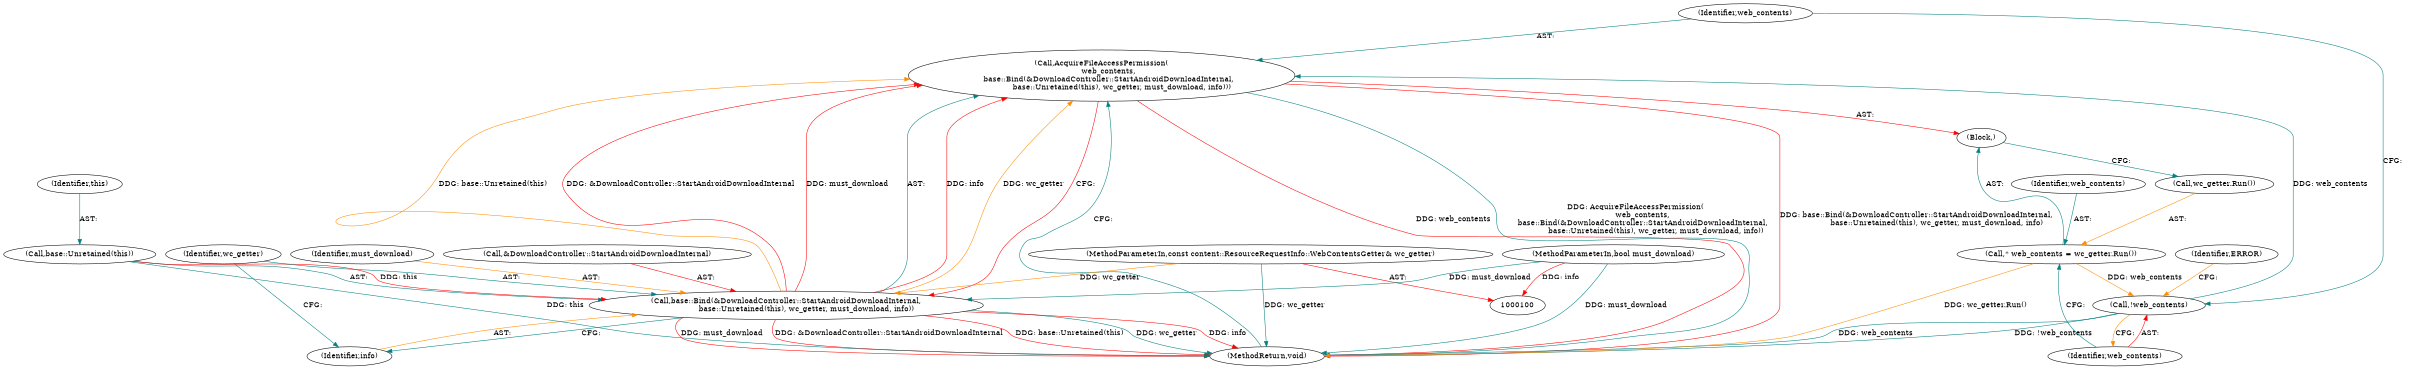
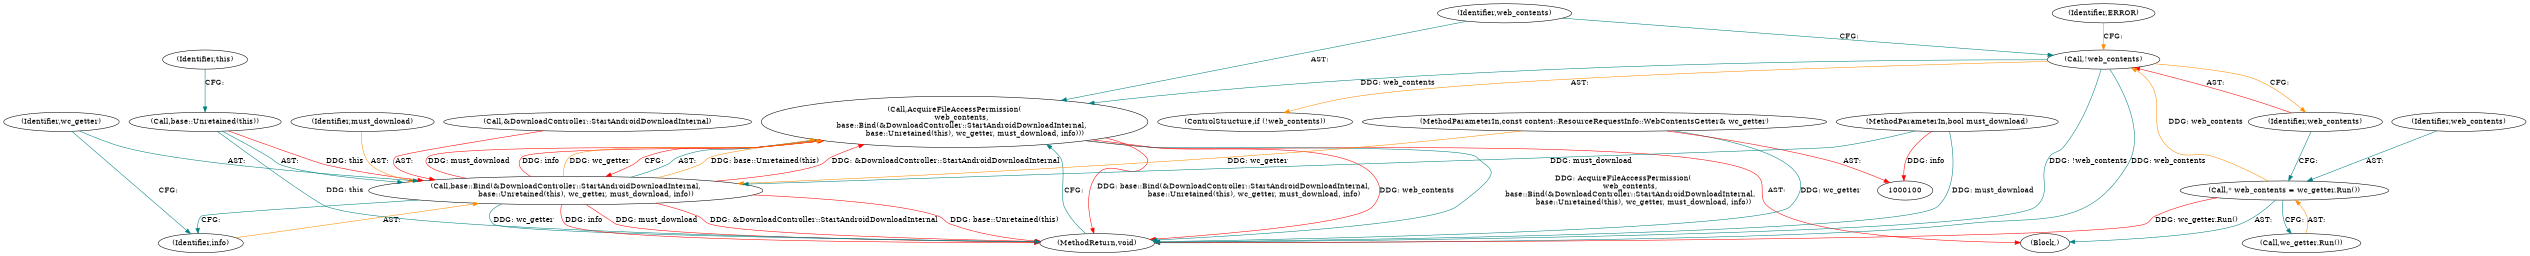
none -> (1255, 122)
(2088, 159) -> (2283, 215)
(90, 219) -> (216, 83)
(1776, 339) -> (1771, 239)
